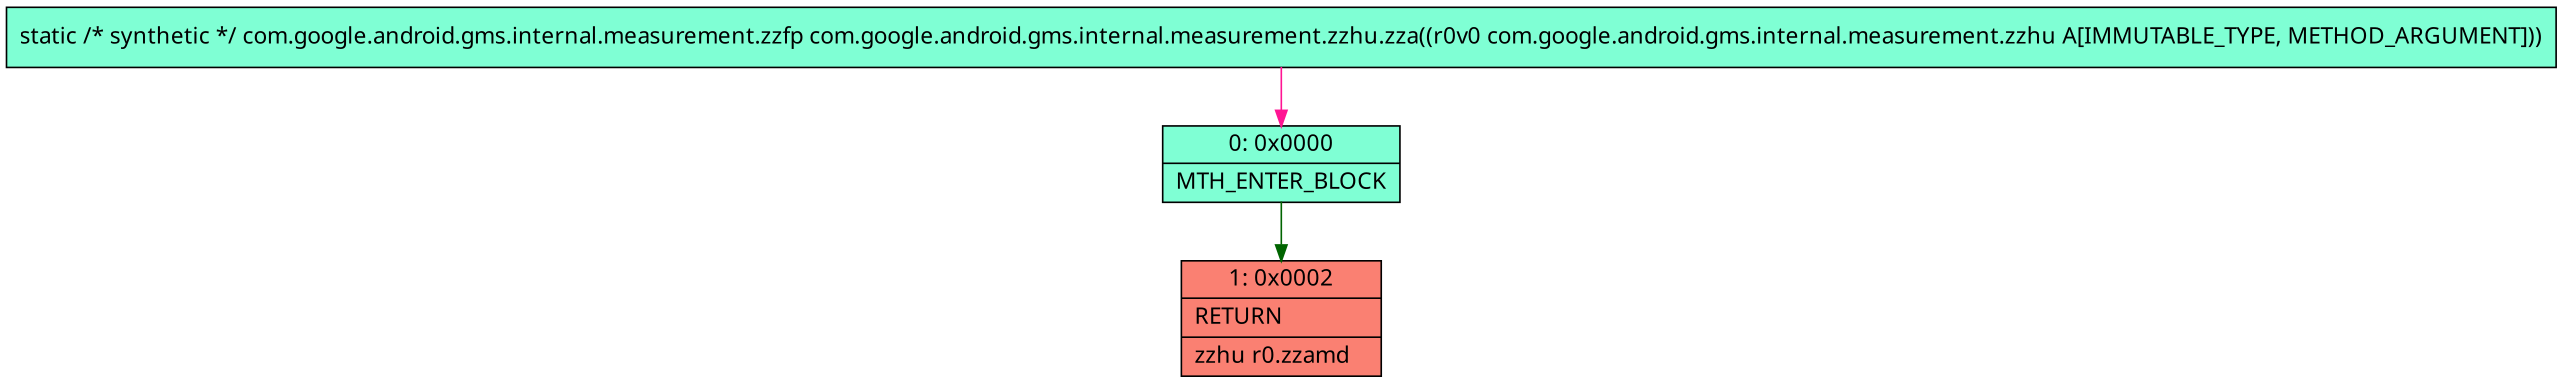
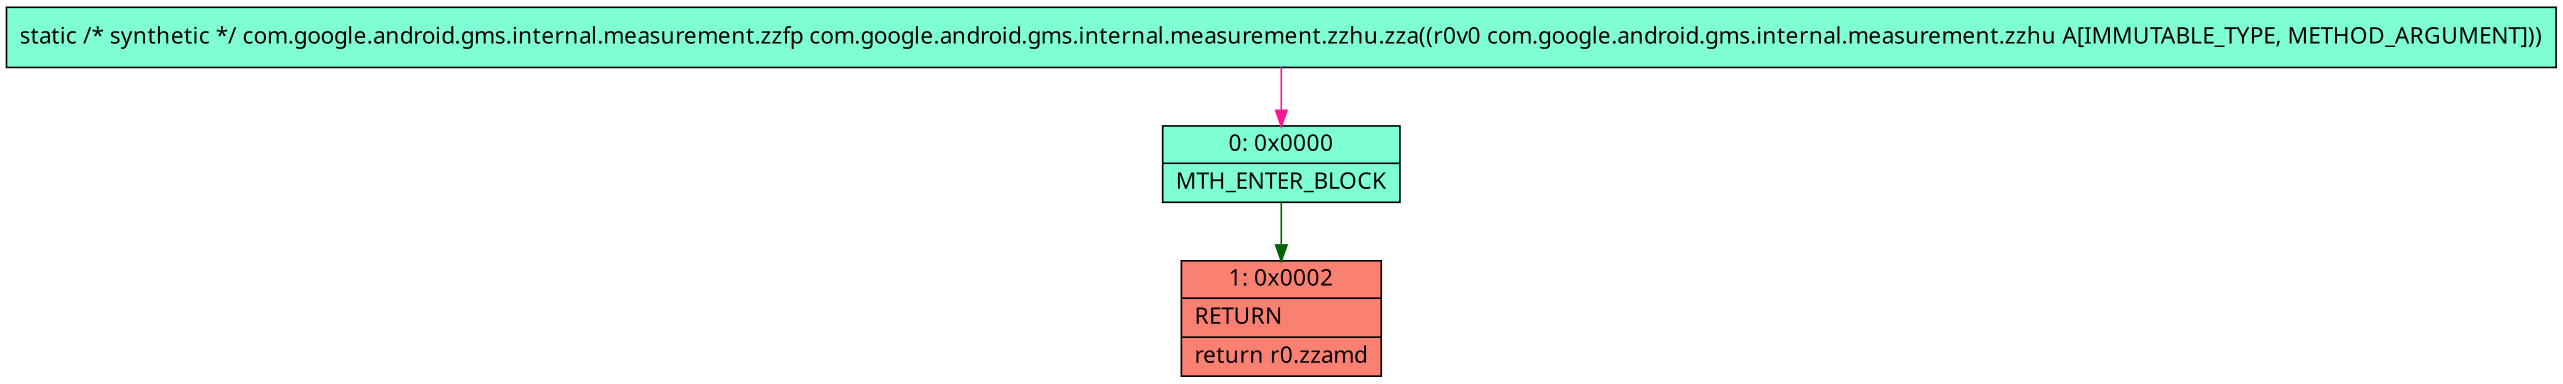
(1272, 356) -> (1281, 356)
